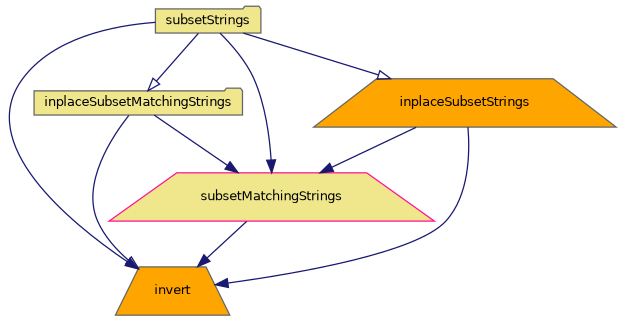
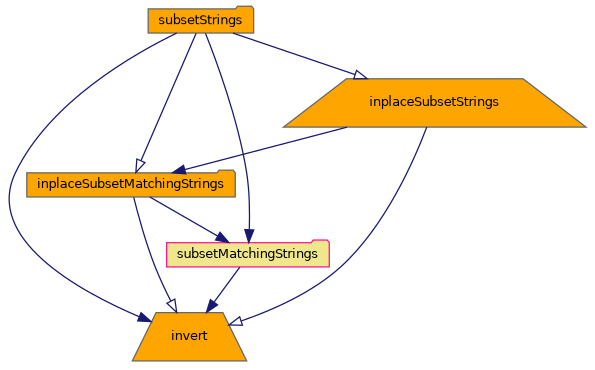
(208, 21) -> (201, 21)
(138, 103) -> (131, 185)
(374, 147) -> (266, 148)
(272, 197) -> (248, 255)
(388, 250) -> (359, 248)
